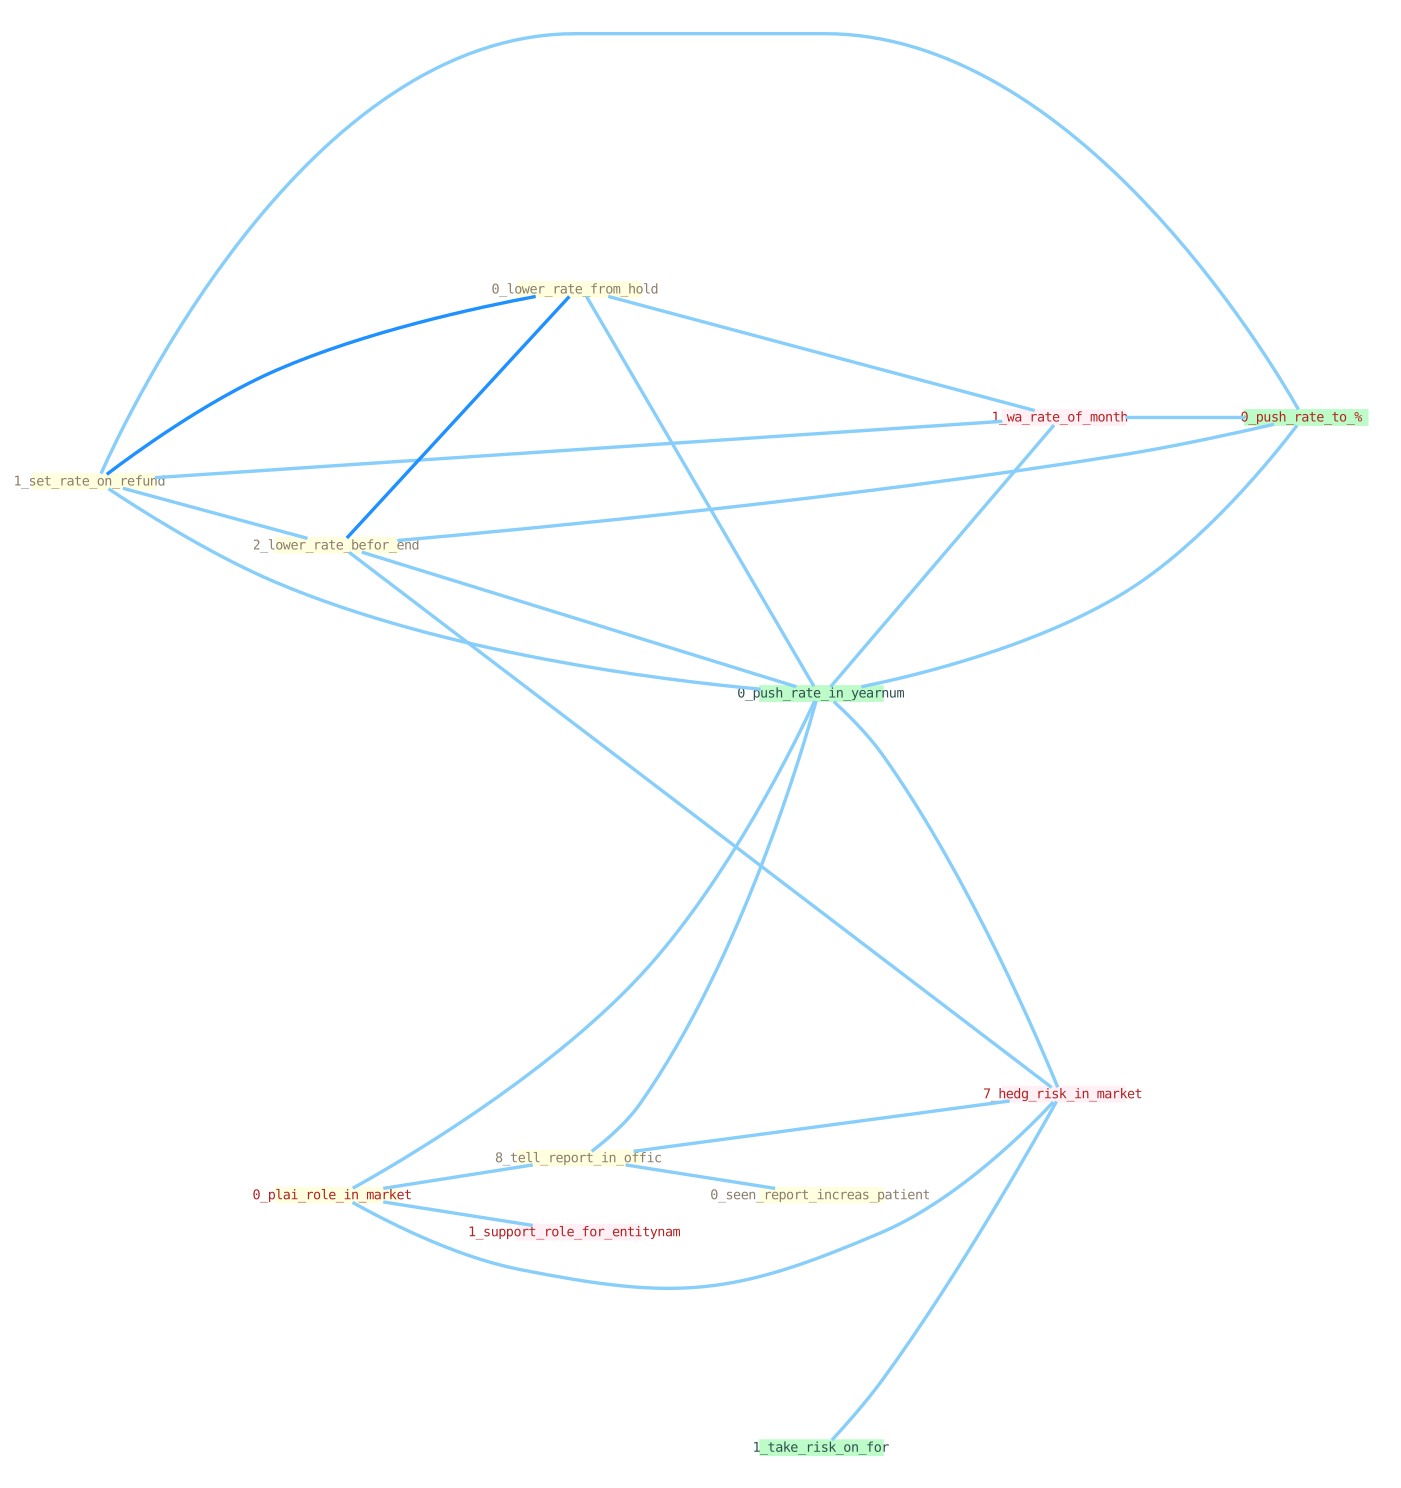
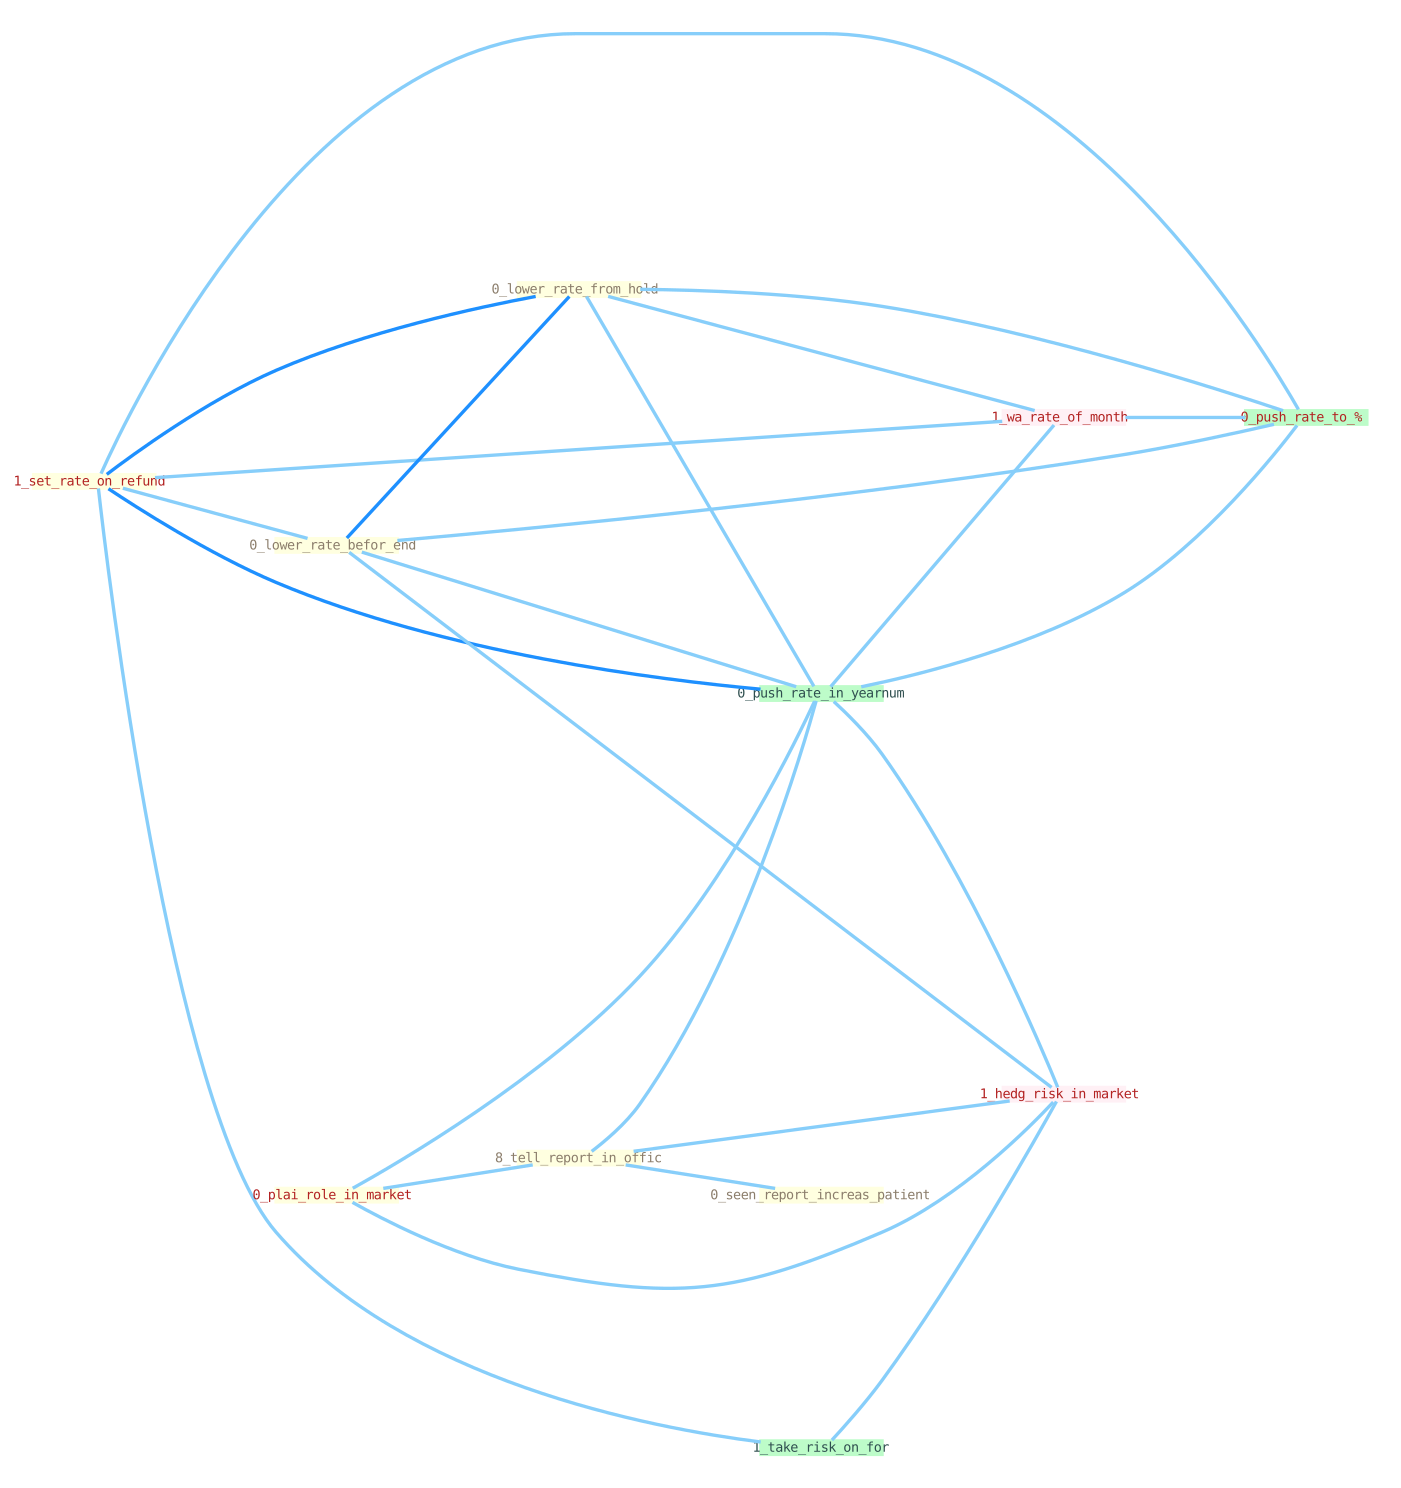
none -> (967, 323)
(94, 481) -> (94, 481)
(337, 545) -> (337, 545)
(404, 626) -> (404, 626)
(1064, 1094) -> (1064, 1094)
none -> (225, 1129)
(579, 1232) -> none
